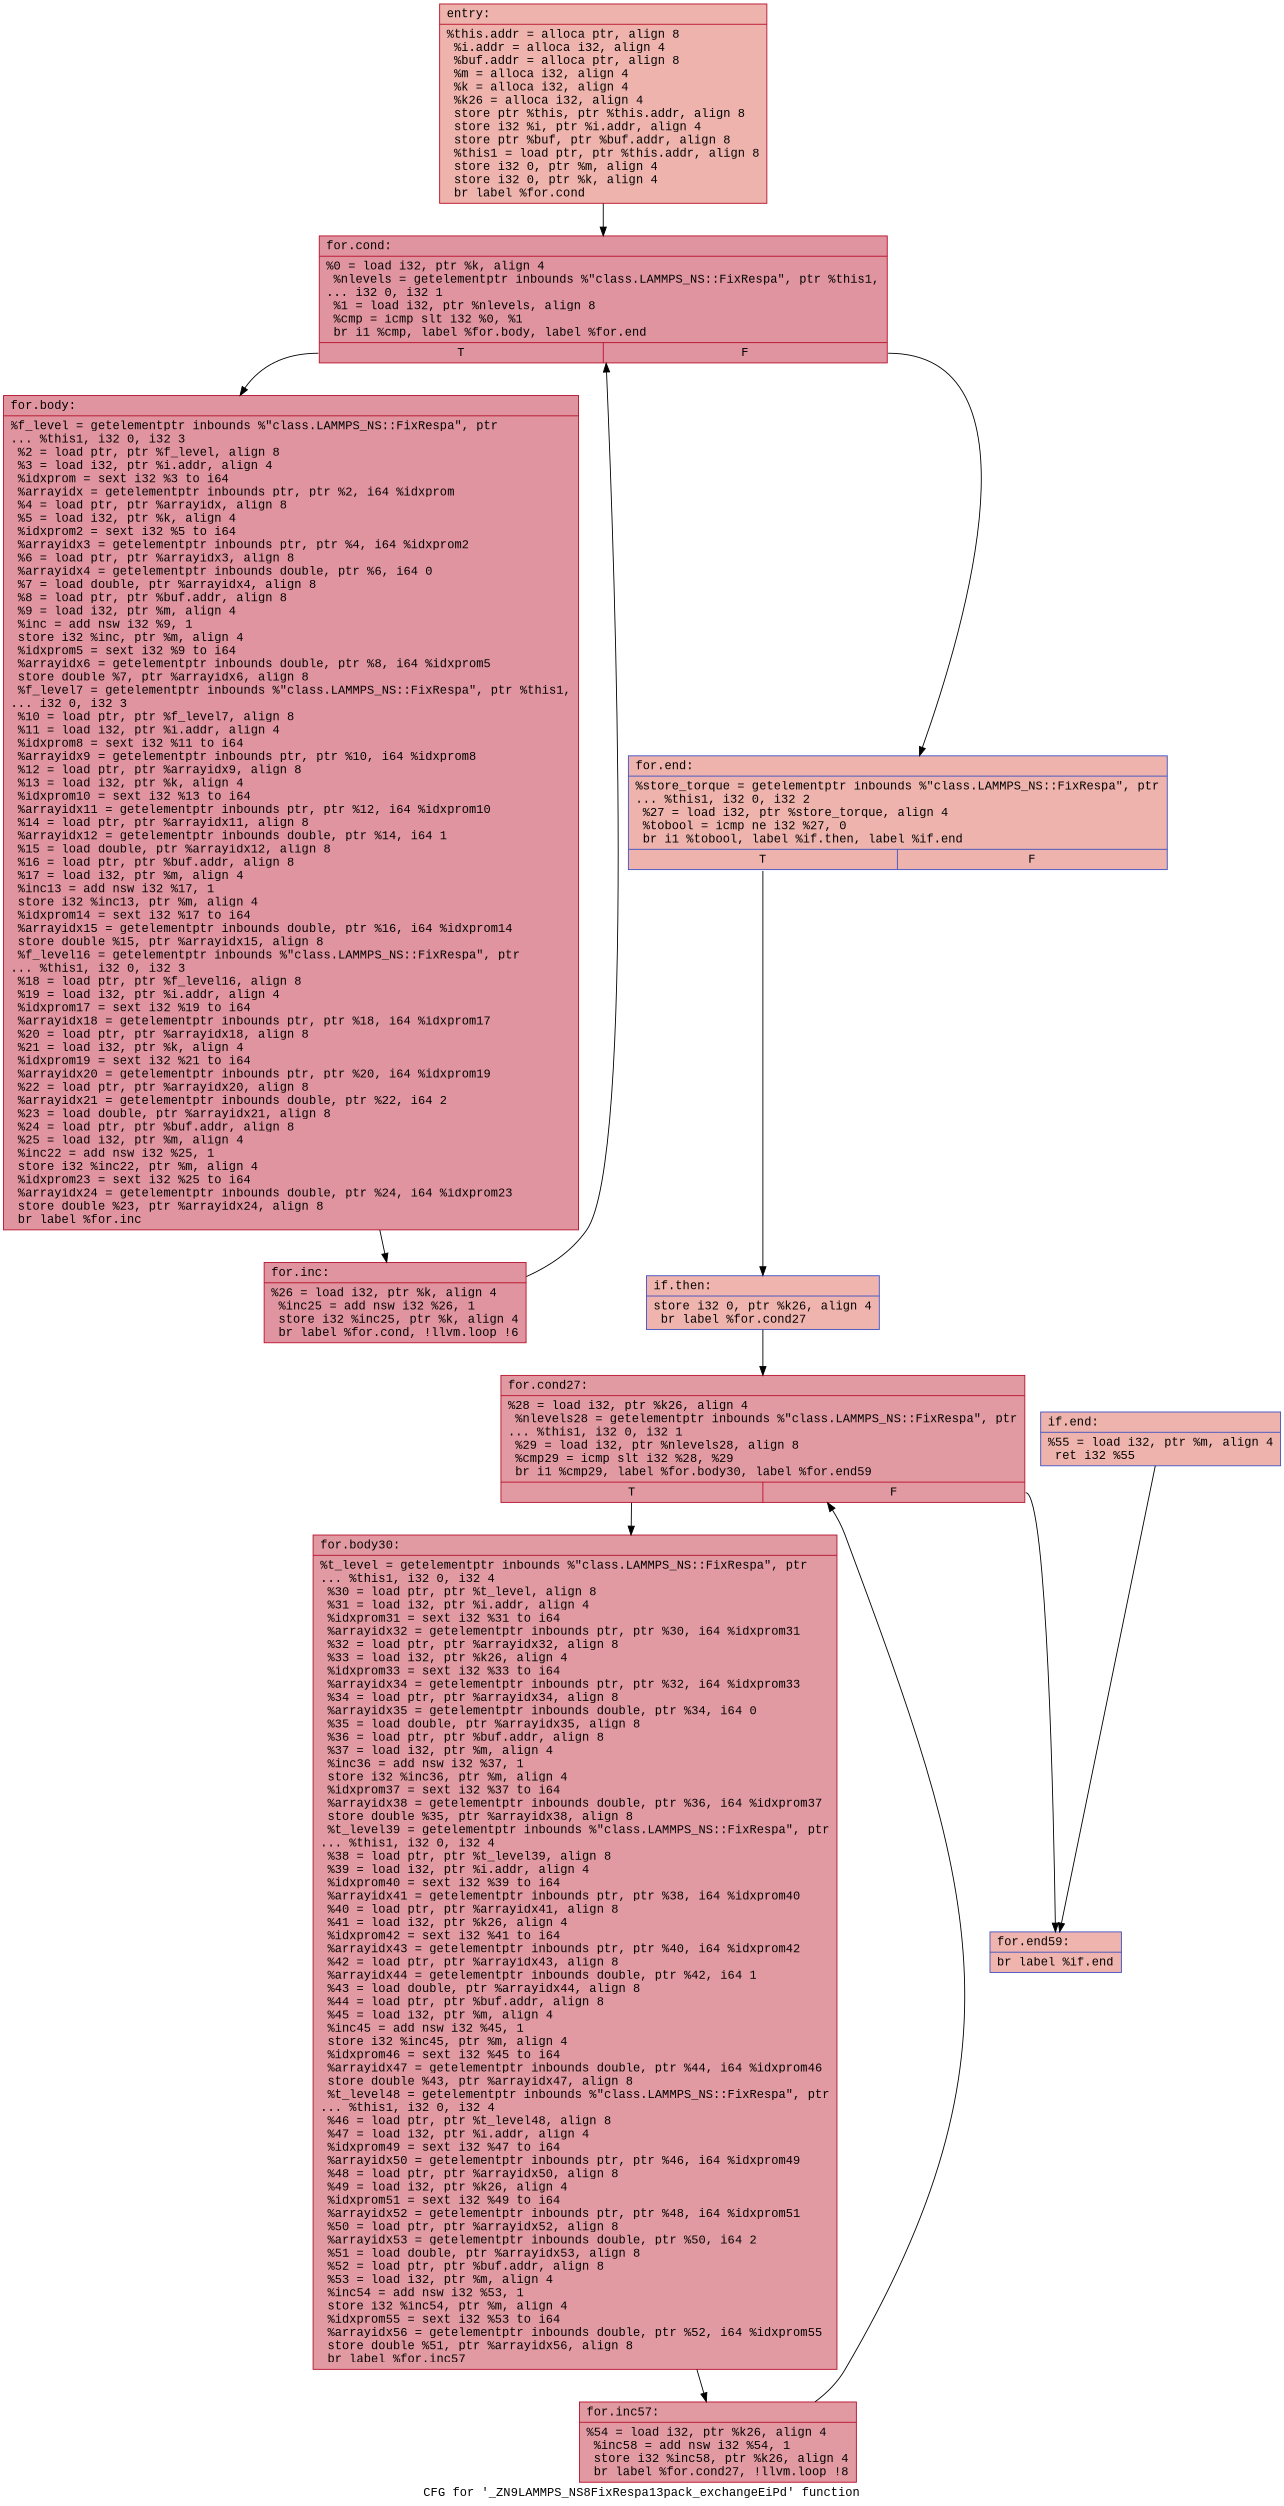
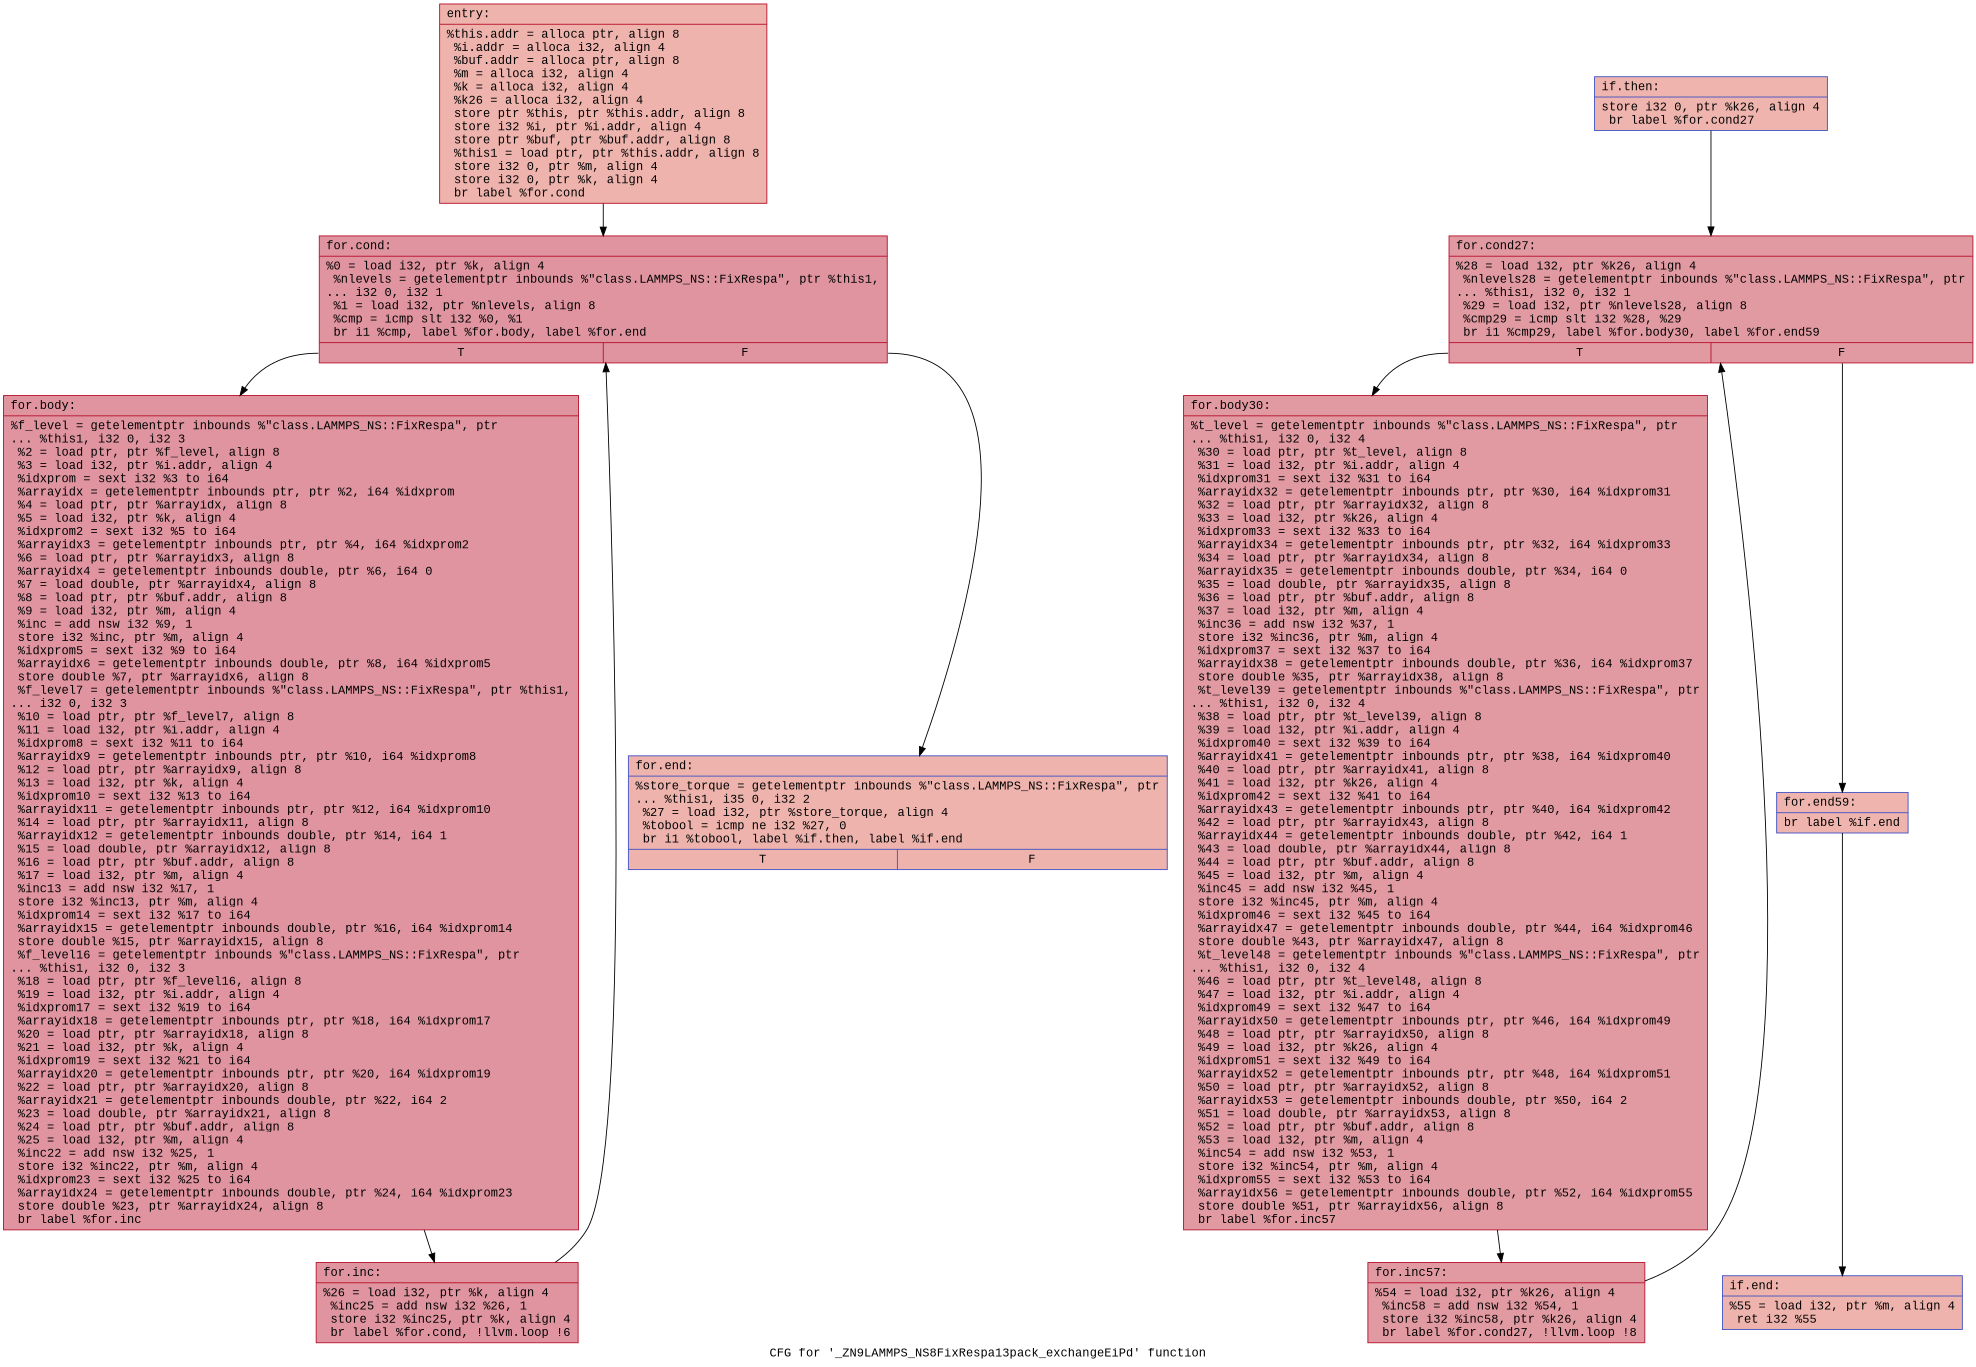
(723, 799) -> (723, 799)
(763, 1069) -> none
(1108, 1694) -> (1842, 1050)
